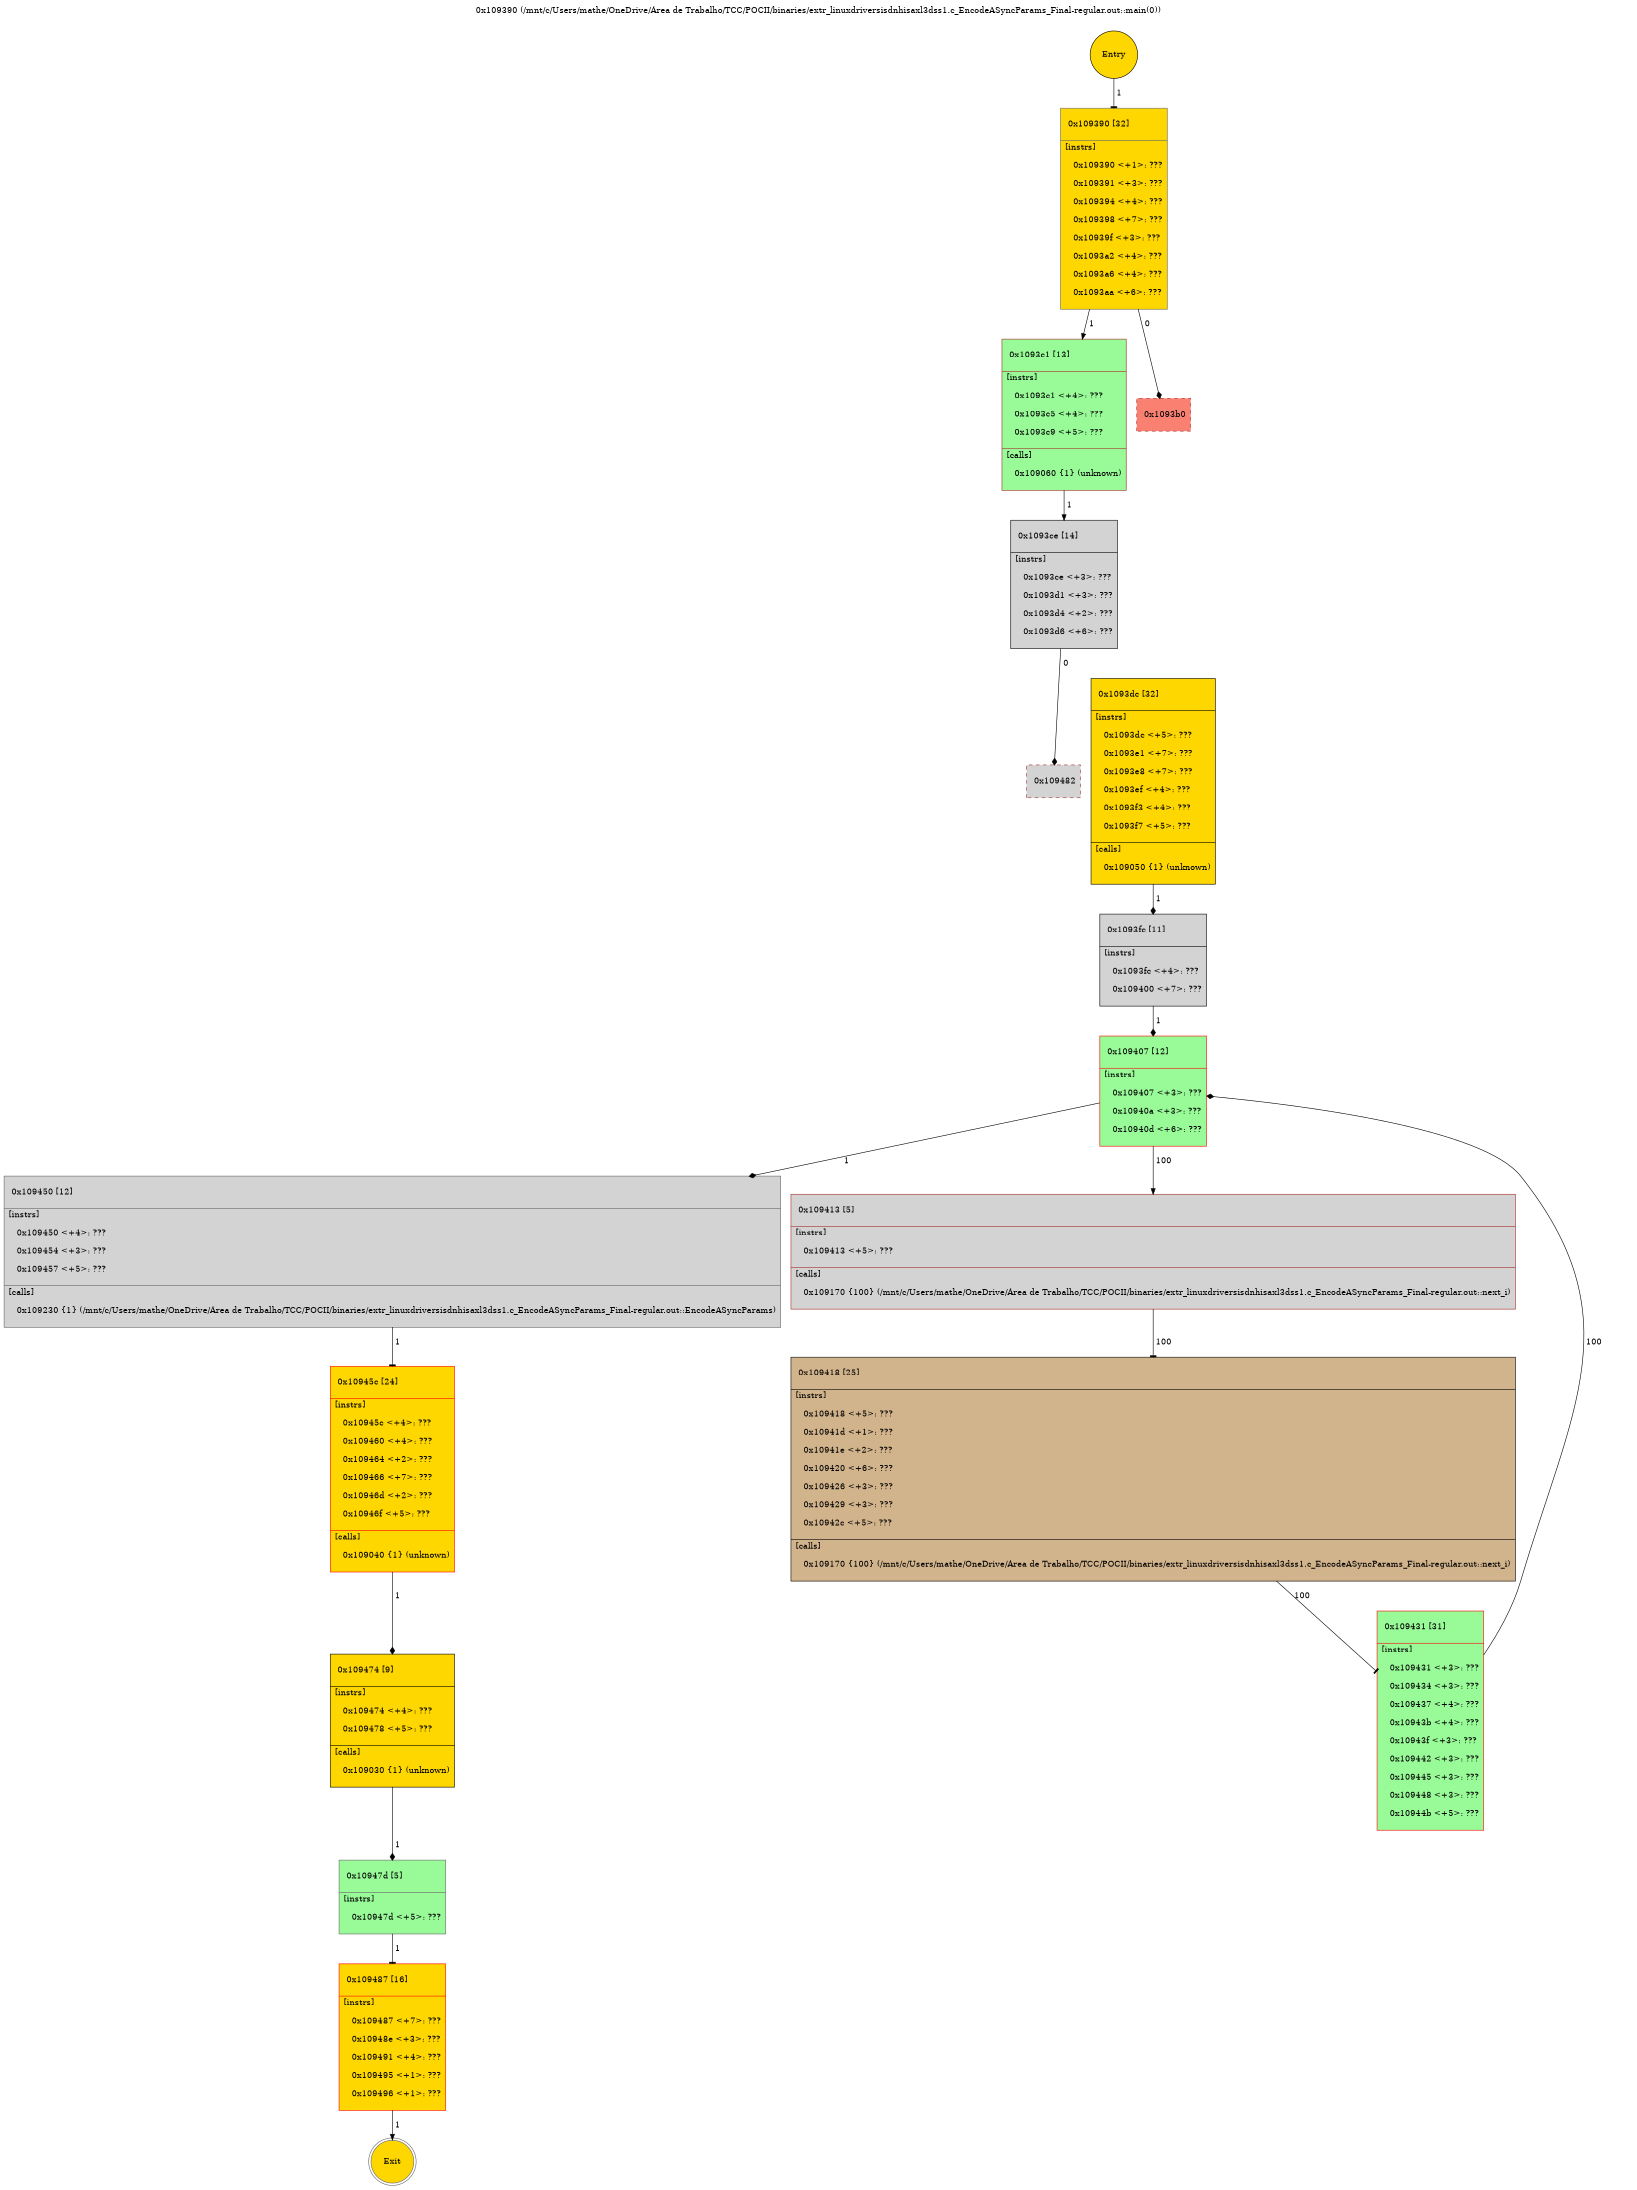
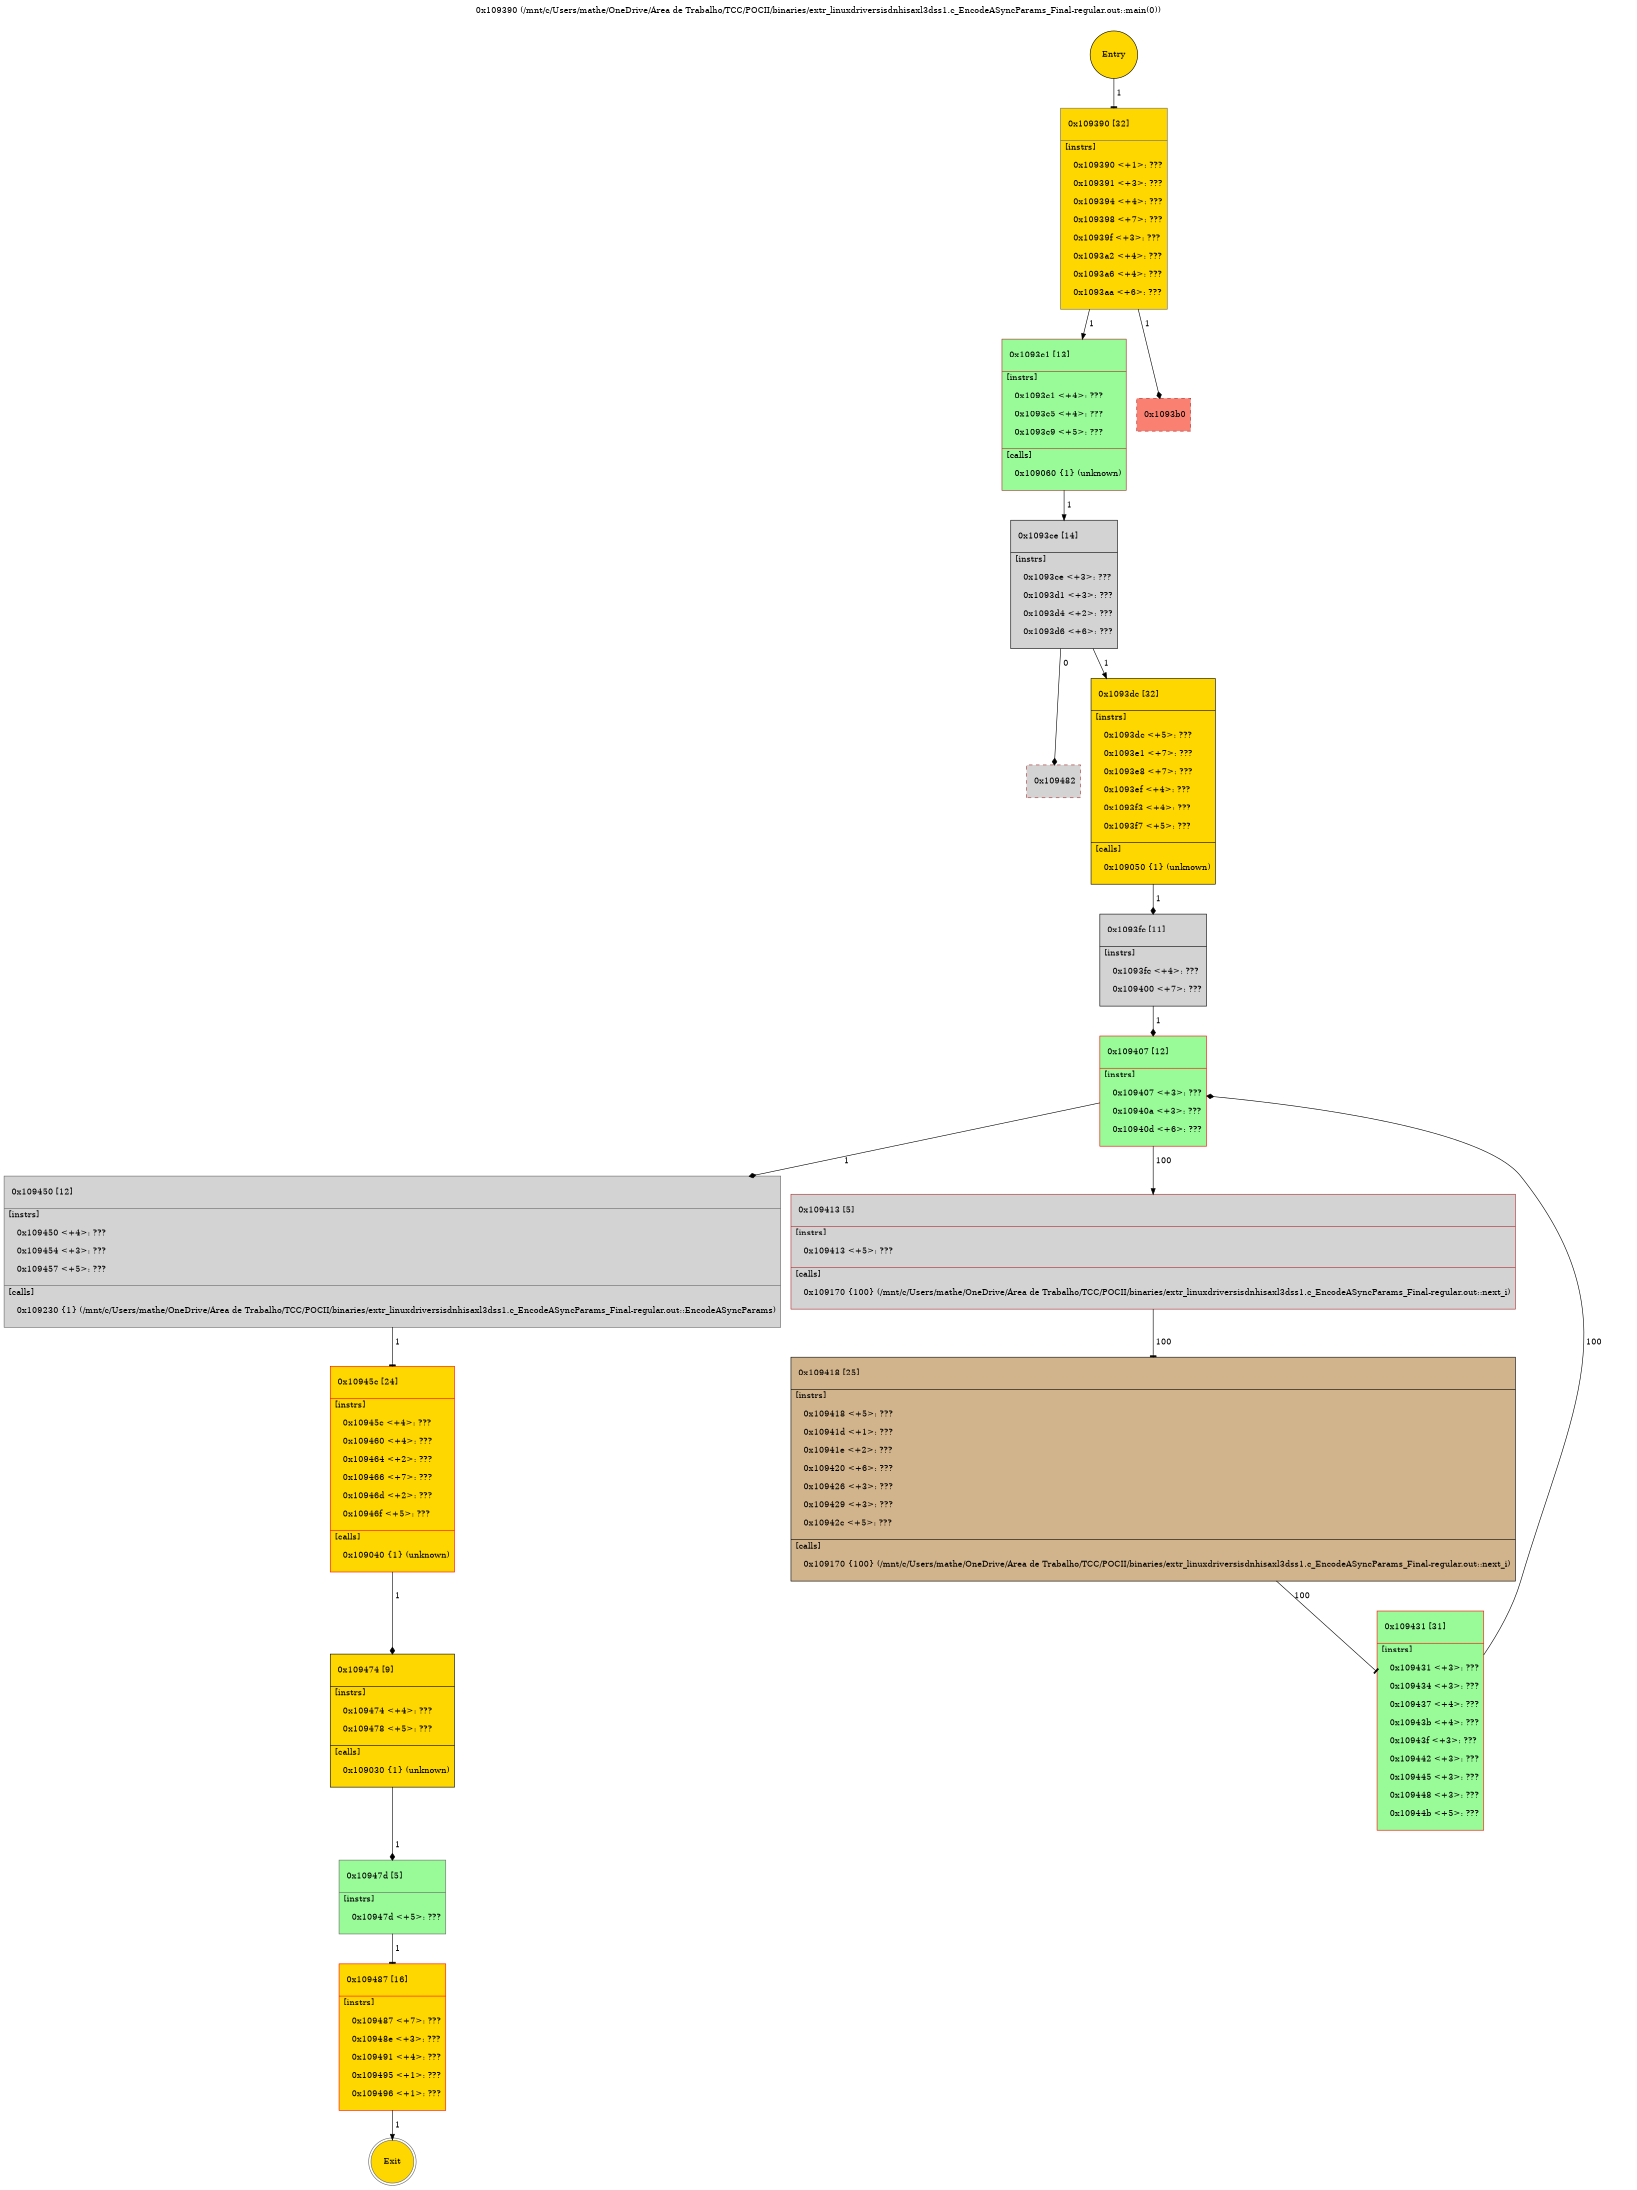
(1146, 324) -> (1146, 324)
none -> (1099, 661)
